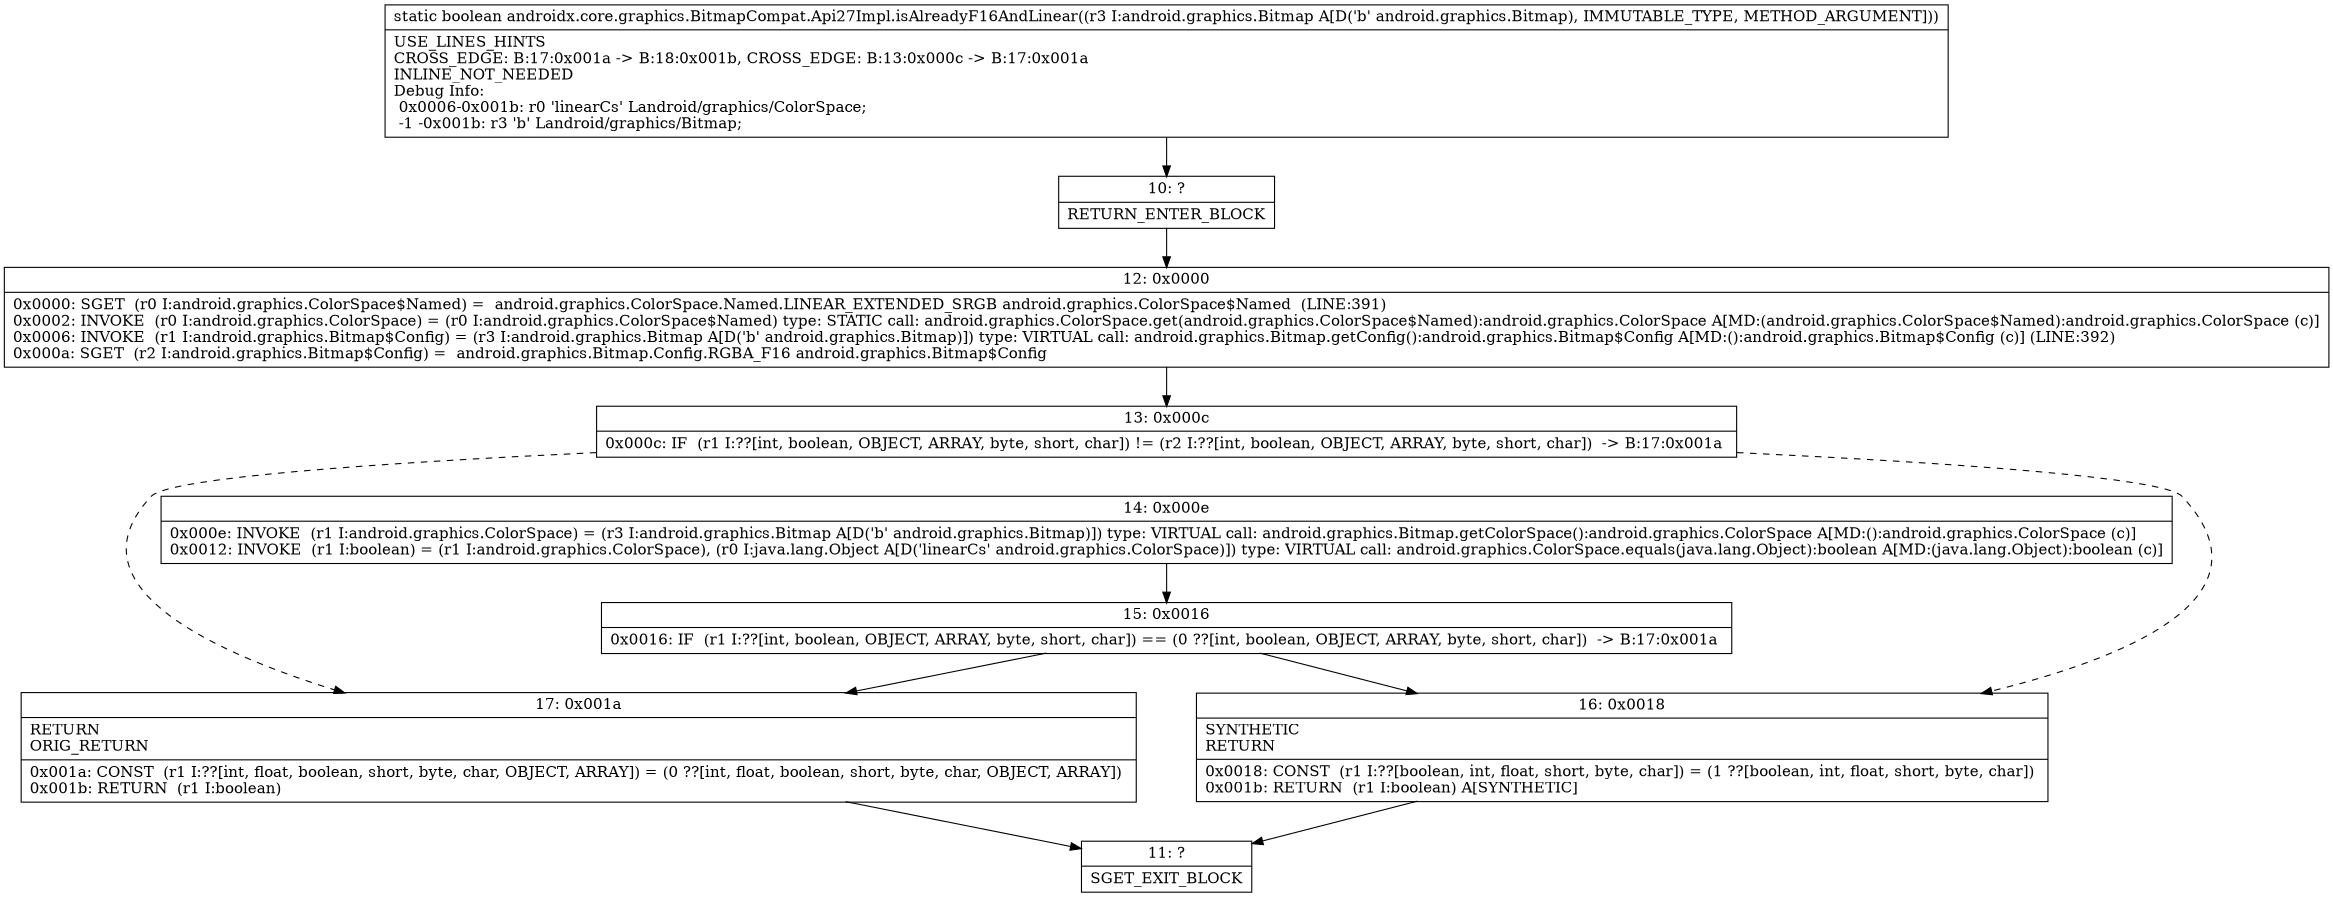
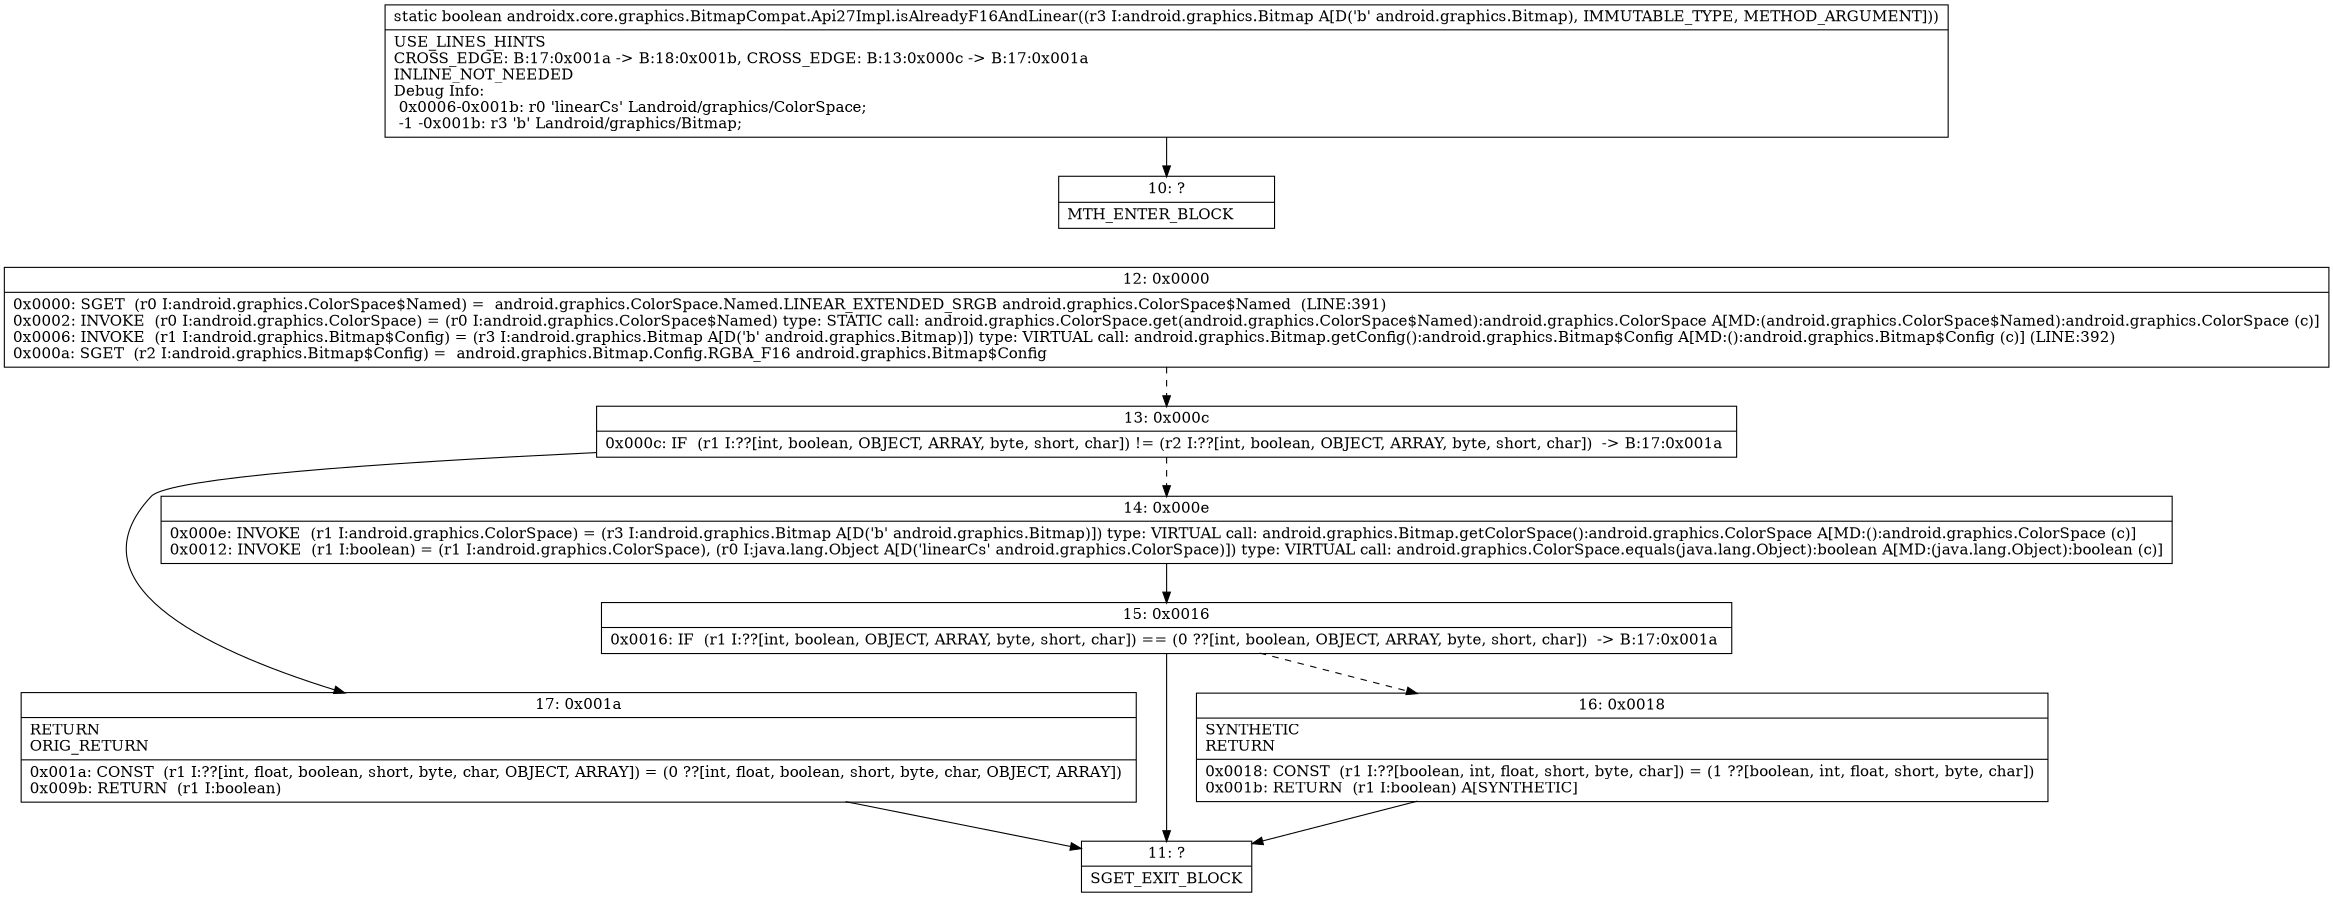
(1167, 215) -> (1151, 215)
(1167, 242) -> none
(1167, 381) -> (1167, 381)
(212, 481) -> (212, 481)
(2130, 482) -> (1167, 471)
(952, 672) -> (1167, 742)
(1333, 672) -> (1333, 672)
(158, 789) -> (158, 789)
